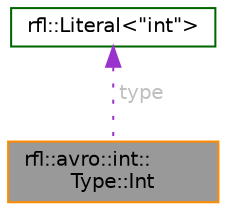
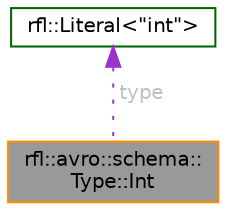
(113, 172) -> (113, 172)
